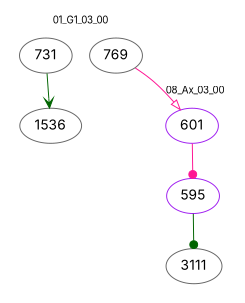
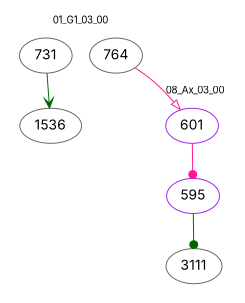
(116, 56) -> (116, 56)
